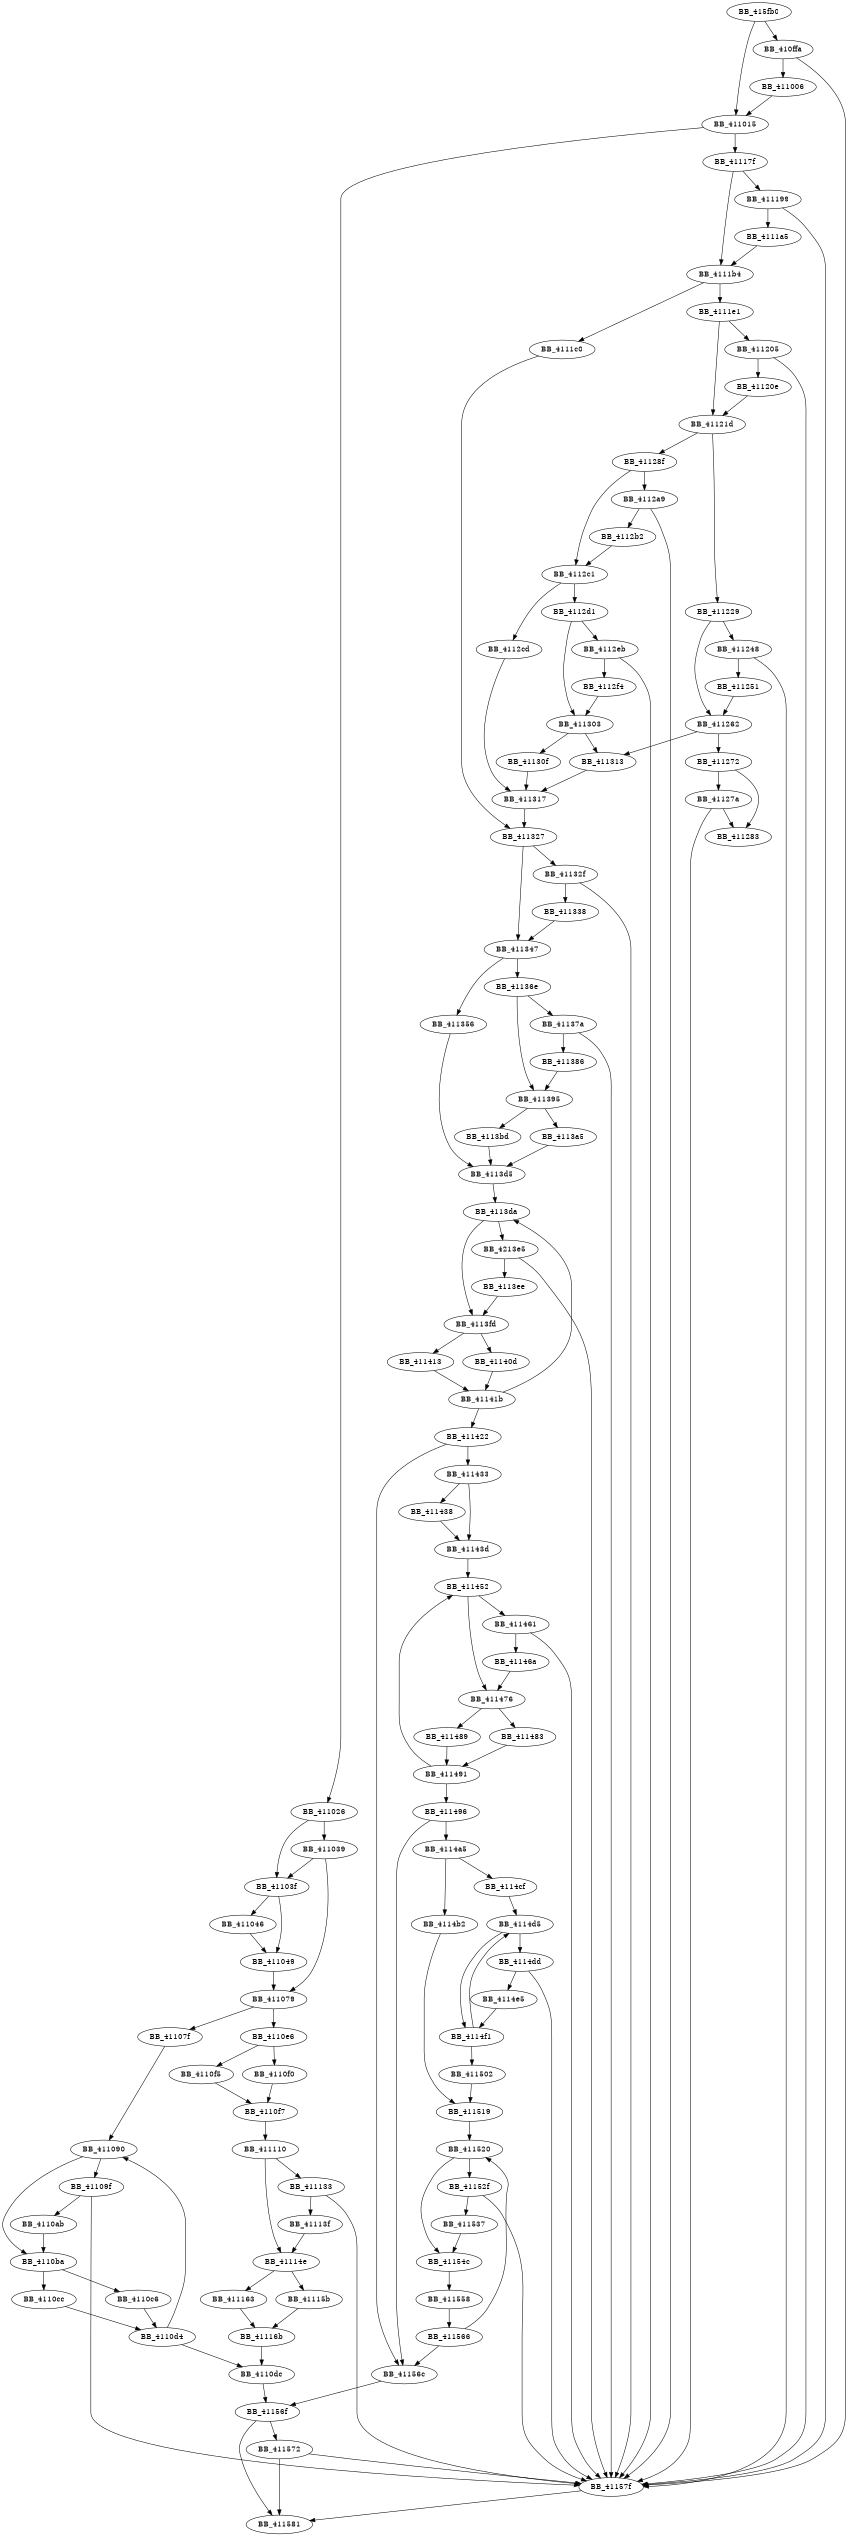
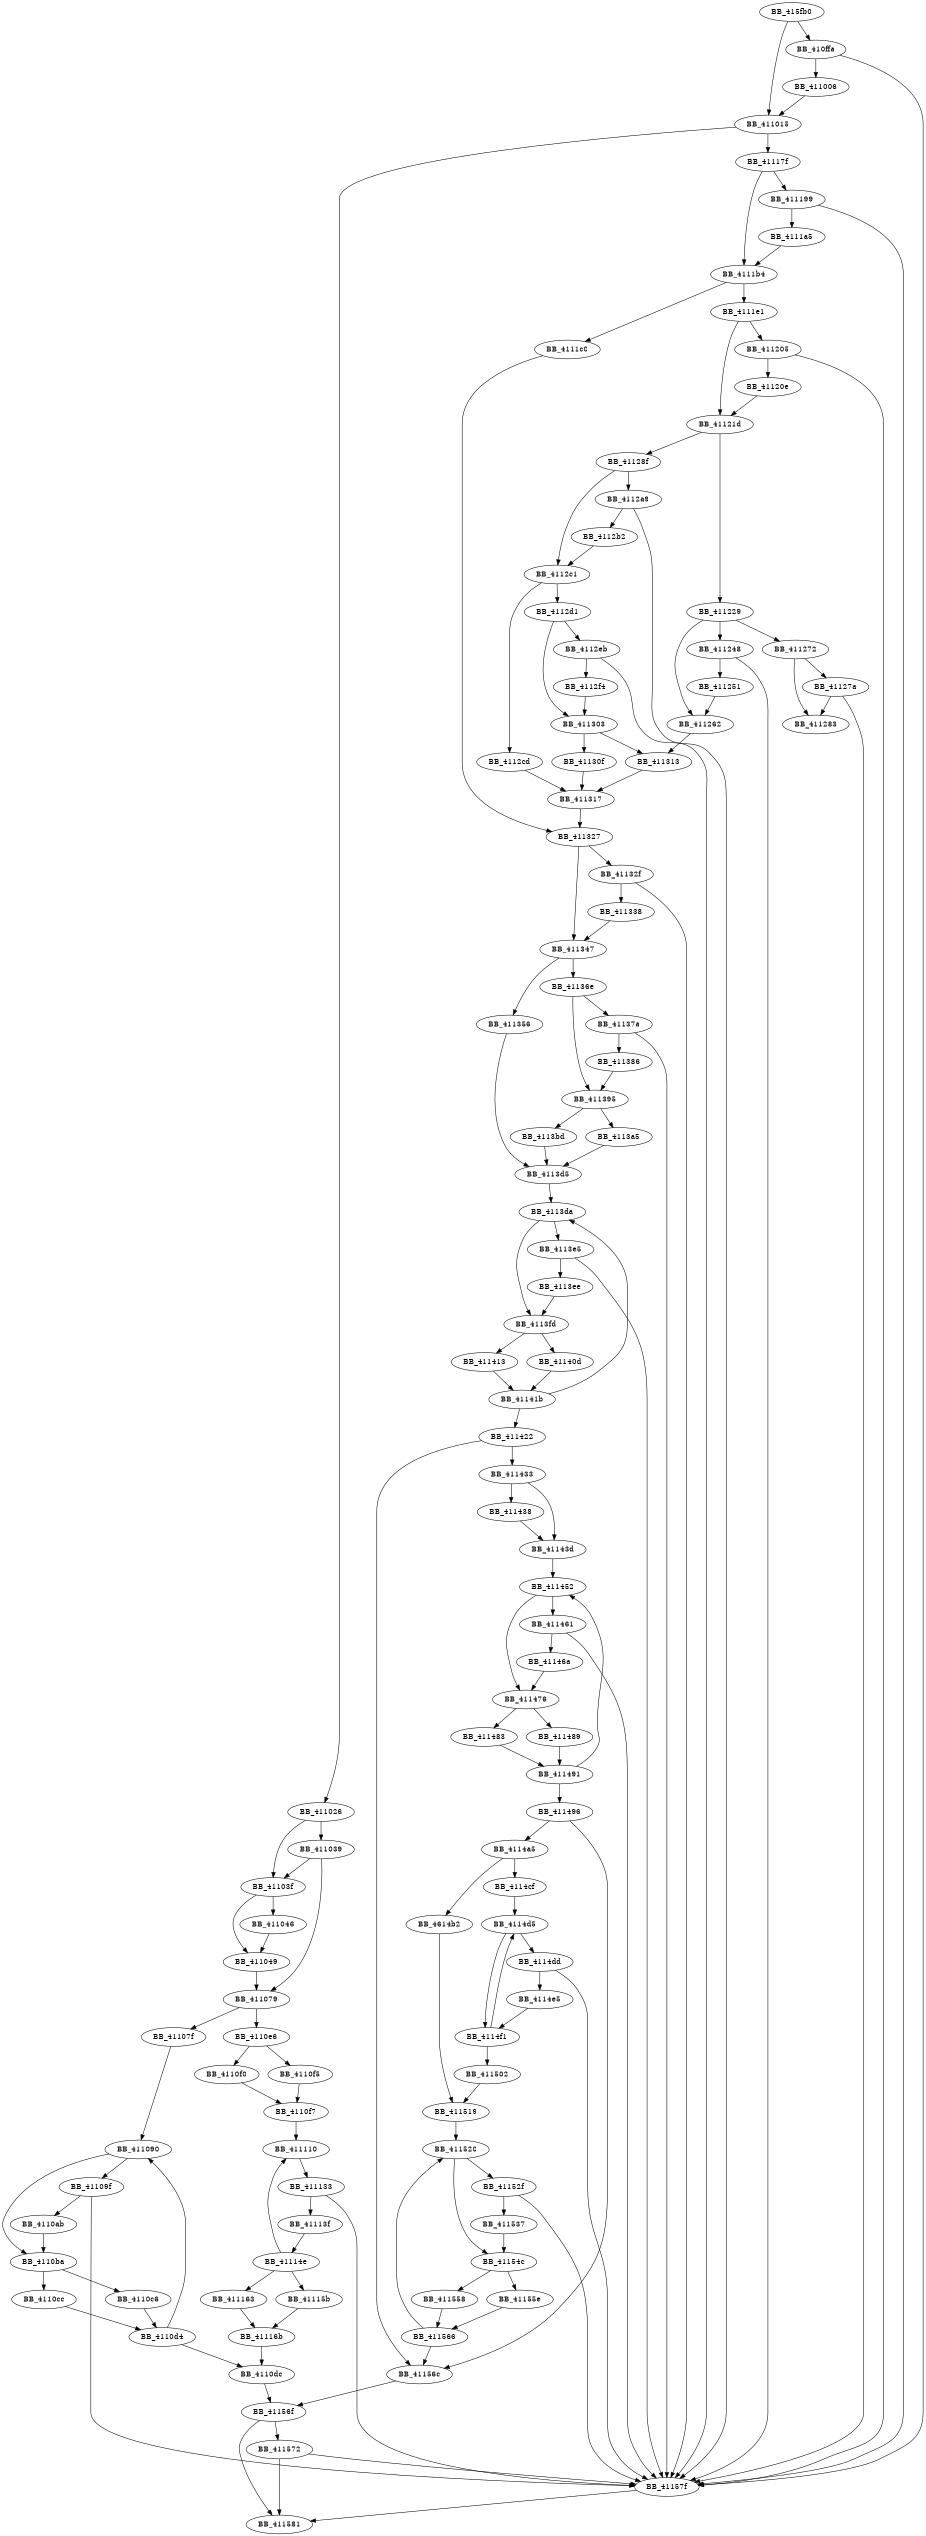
(718, 741) -> (755, 630)
(505, 1249) -> (561, 1249)
(444, 1924) -> (439, 1924)
(268, 2204) -> (268, 2207)
none -> (520, 2299)
